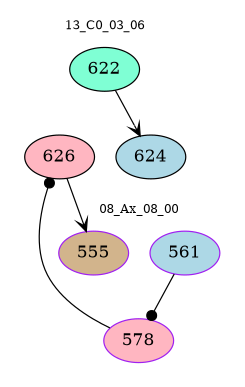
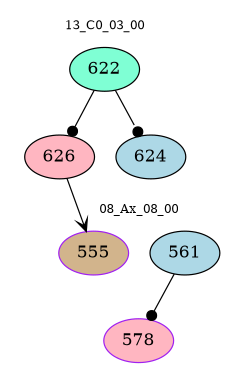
(105, 26) -> (105, 26)
(125, 108) -> (125, 108)
(185, 253) -> (185, 253)
(41, 256) -> (85, 109)
